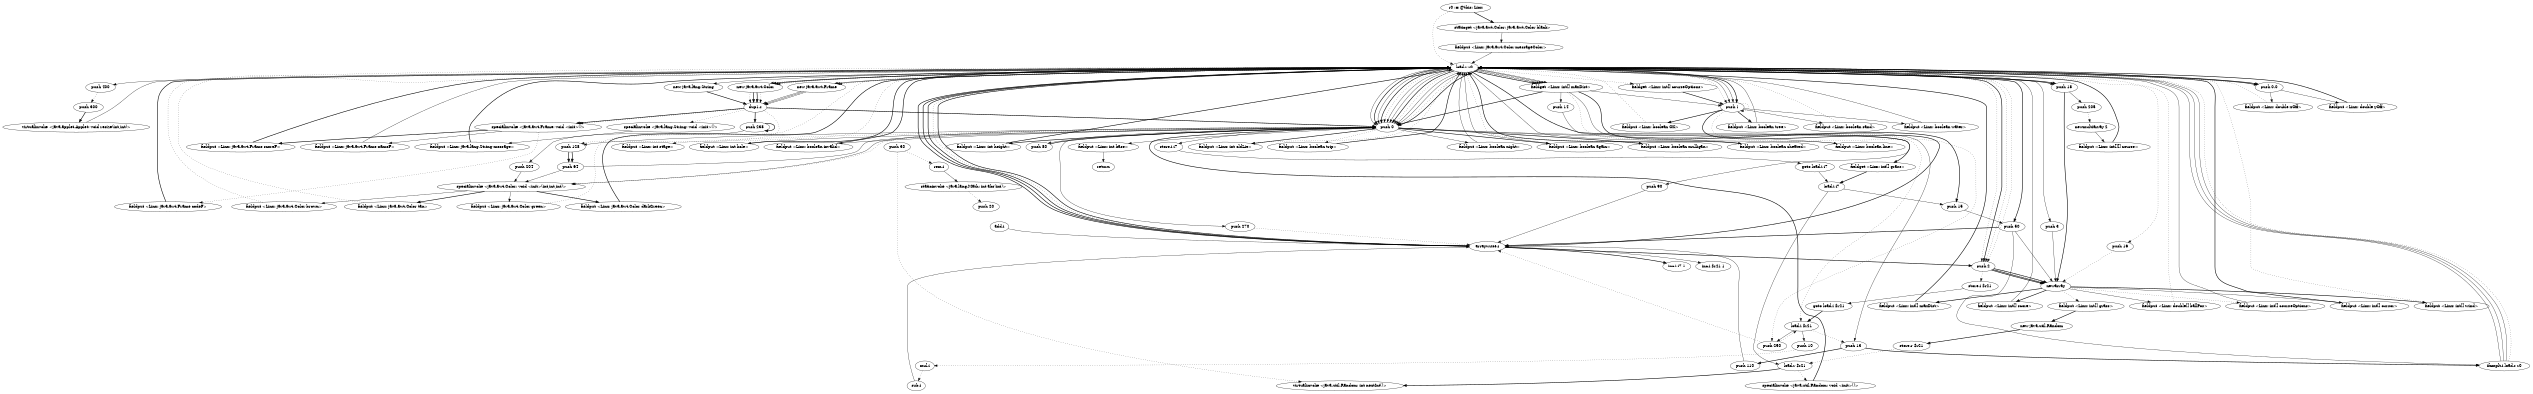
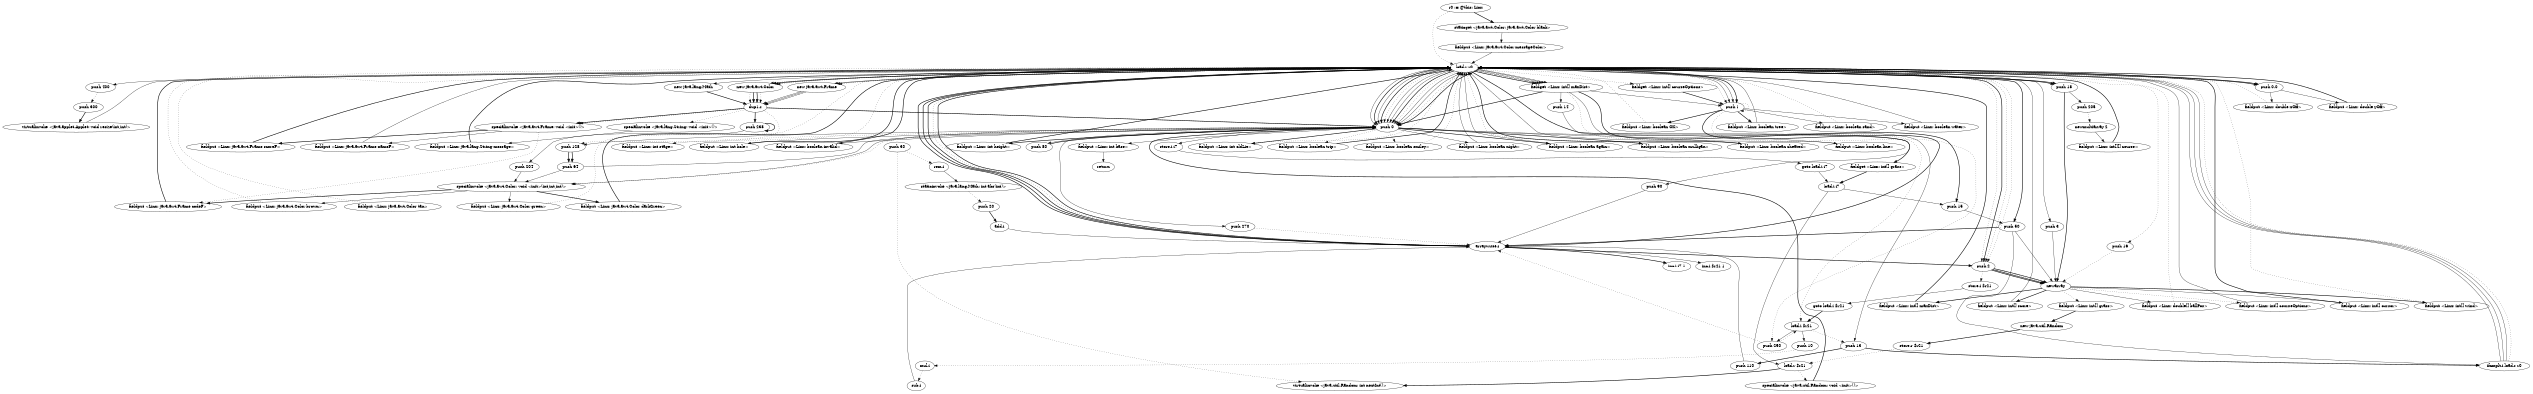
(693, 87) -> (693, 87)
none -> (1398, 147)
(452, 197) -> (331, 196)
none -> (992, 216)
